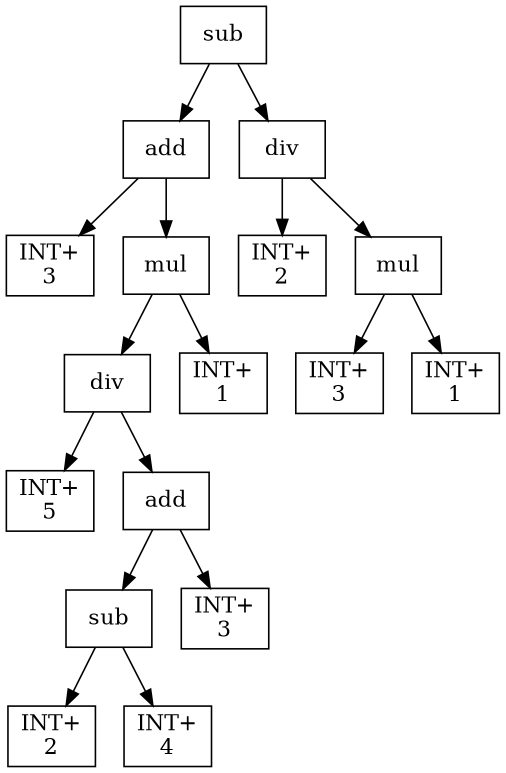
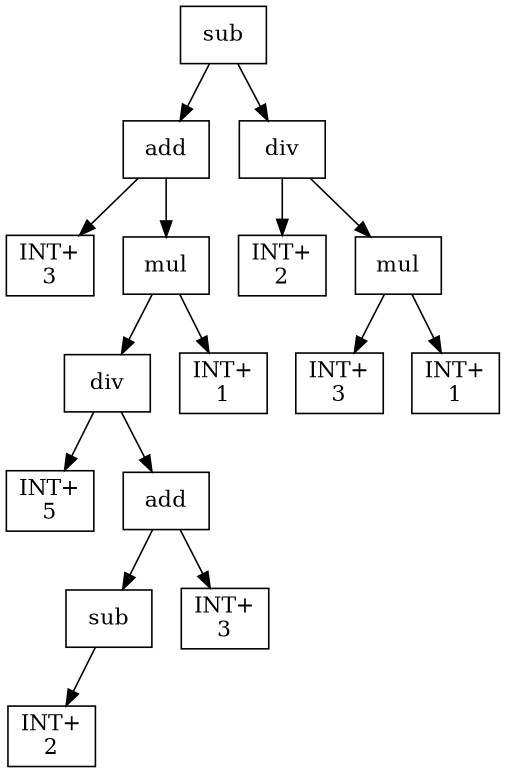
(168, 736) -> none
